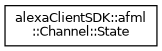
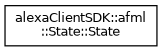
(81, 26) -> (81, 26)
